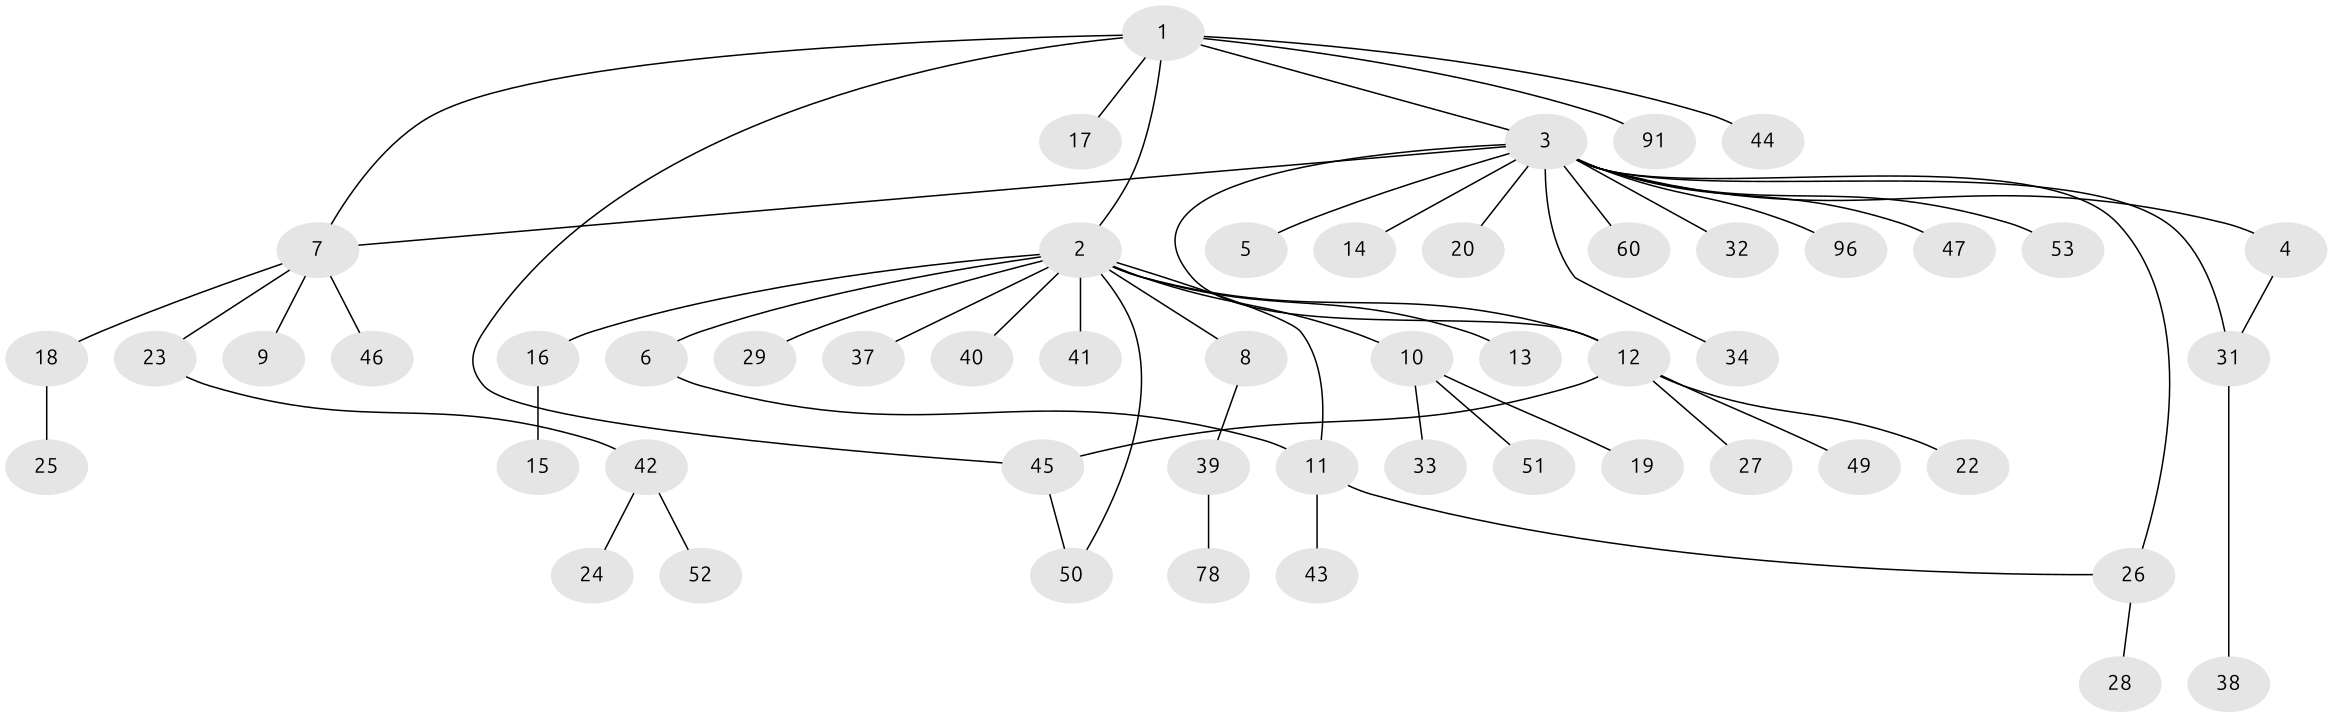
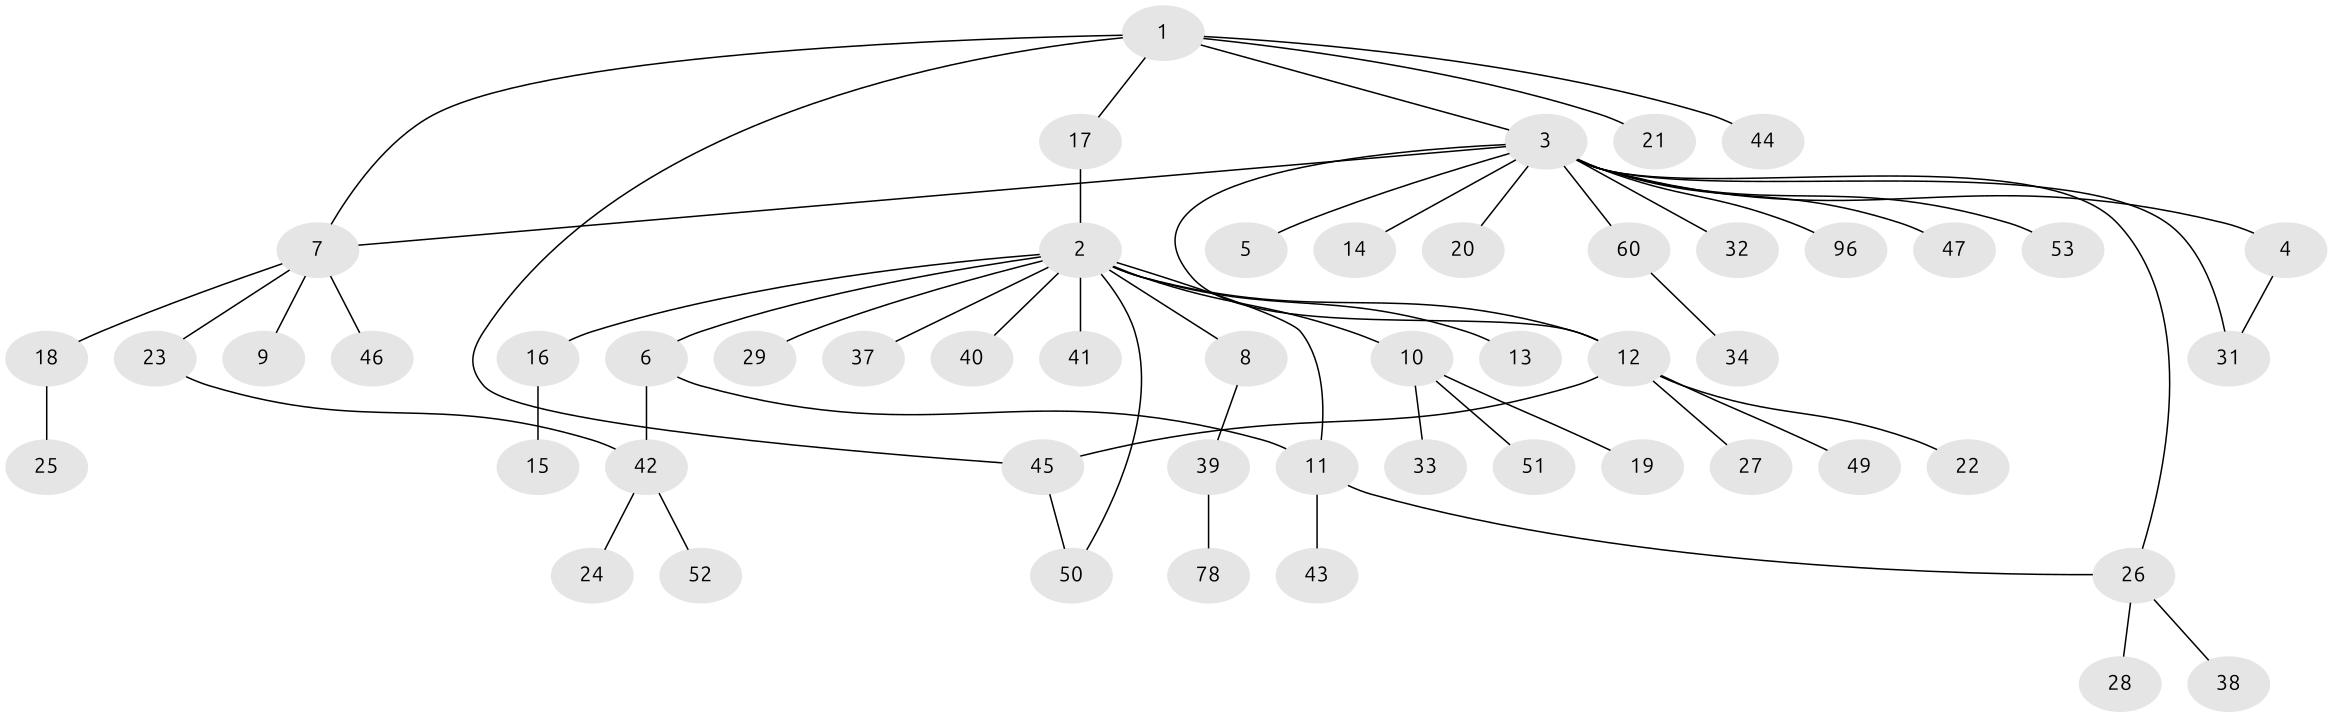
(1655, 142) -> (1655, 142)
(1142, 148) -> (1080, 196)
(1589, 285) -> (1683, 304)
none -> (646, 413)
(2229, 521) -> (2181, 630)
